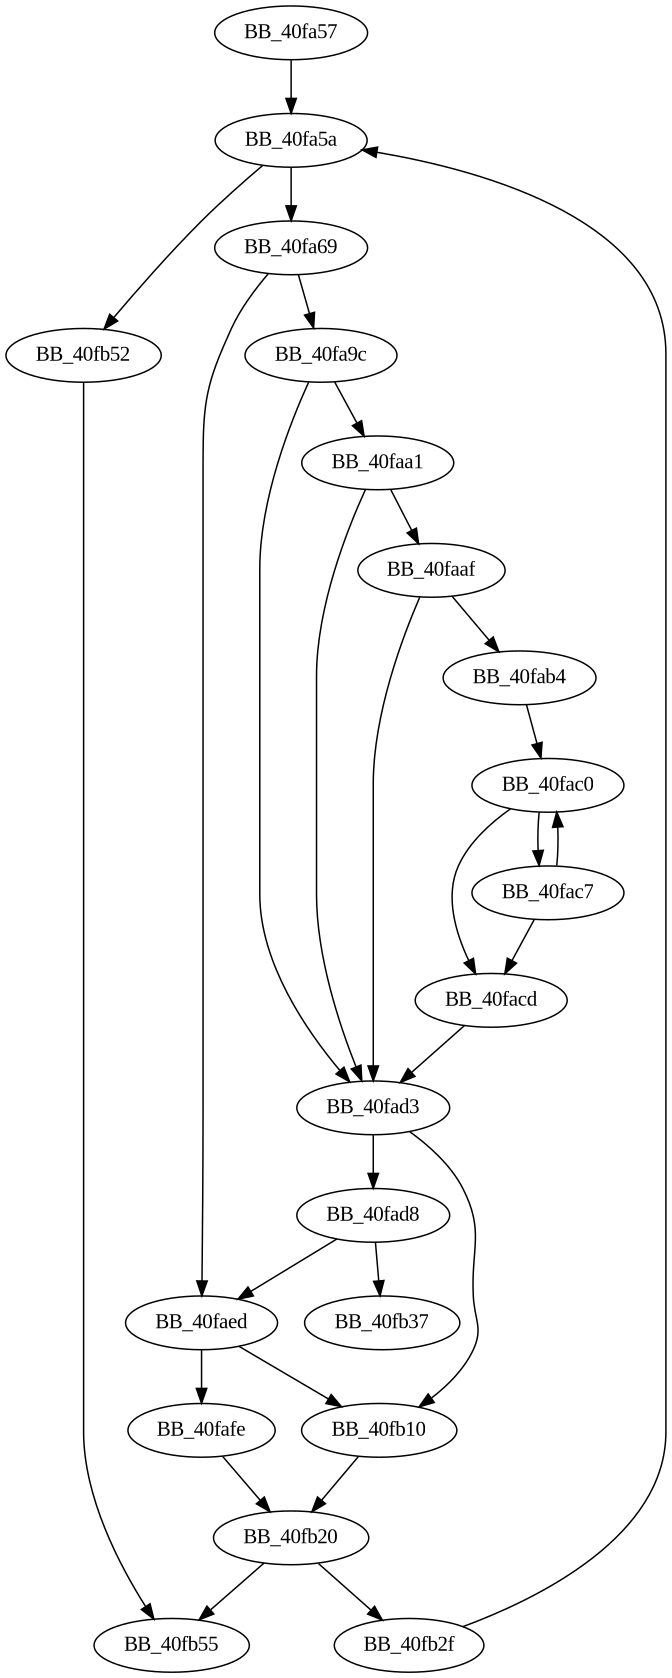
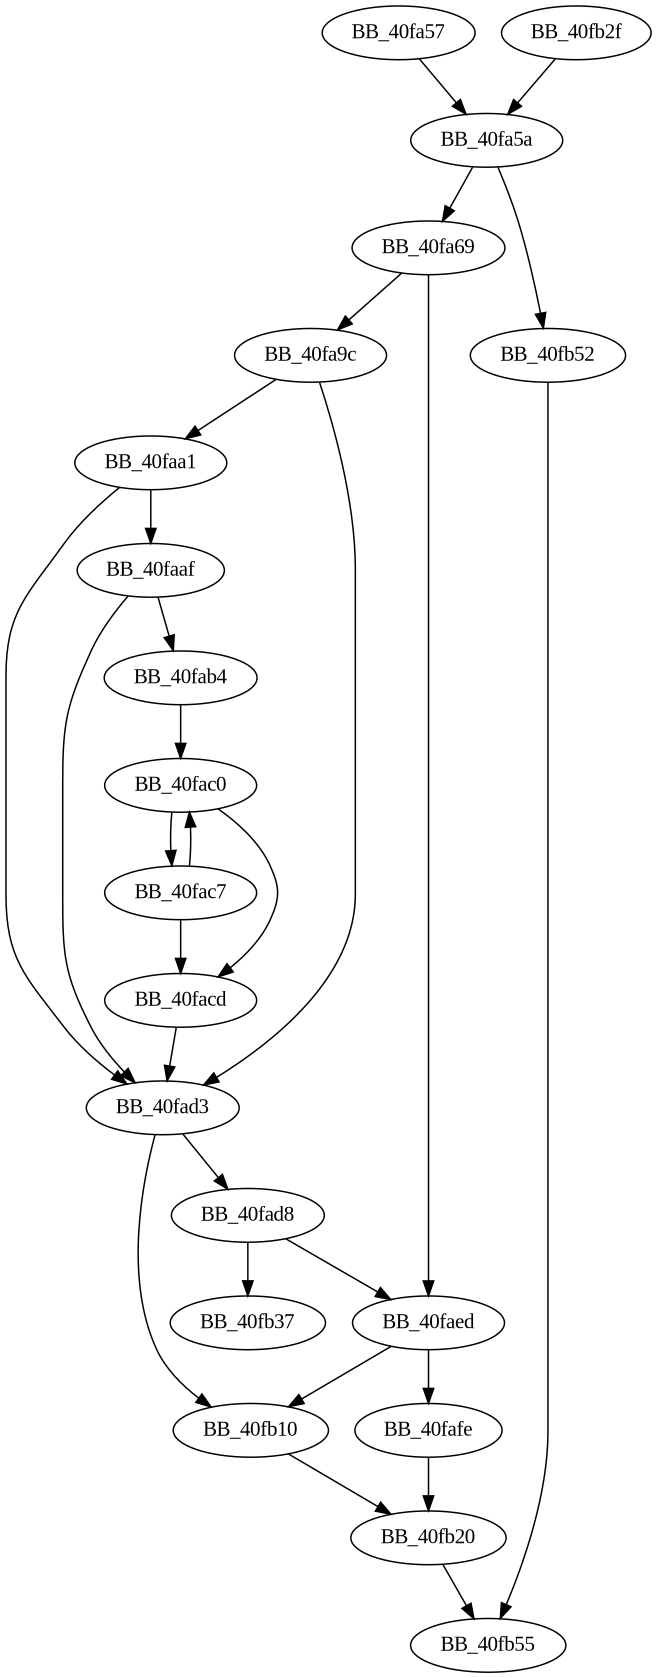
(345, 1587) -> none
